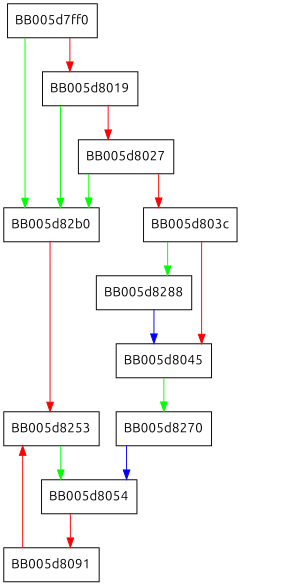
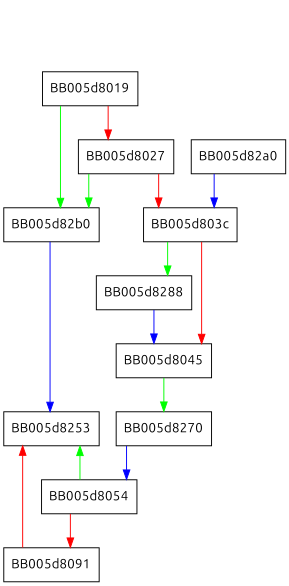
(52, 21) -> none
none -> (238, 157)
(50, 322) -> (50, 322)
(61, 458) -> (80, 468)
